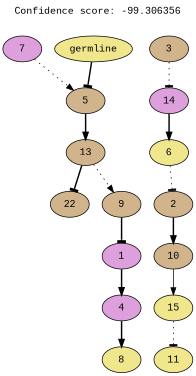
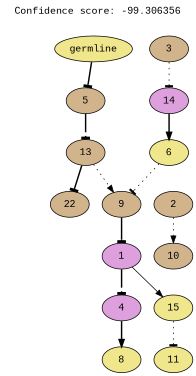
(22, 49) -> none
(86, 123) -> (86, 123)
(171, 177) -> (147, 177)
(173, 227) -> (173, 227)
(122, 278) -> (122, 278)
(173, 278) -> (145, 279)
